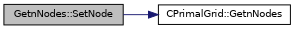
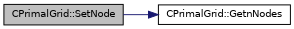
(64, 15) -> (64, 15)
